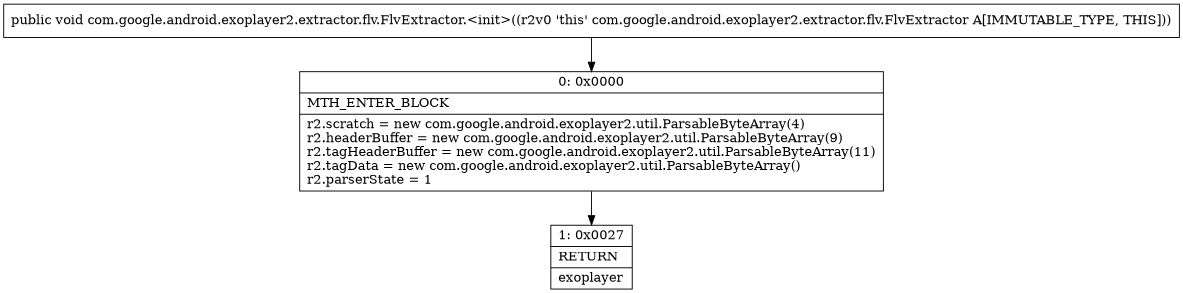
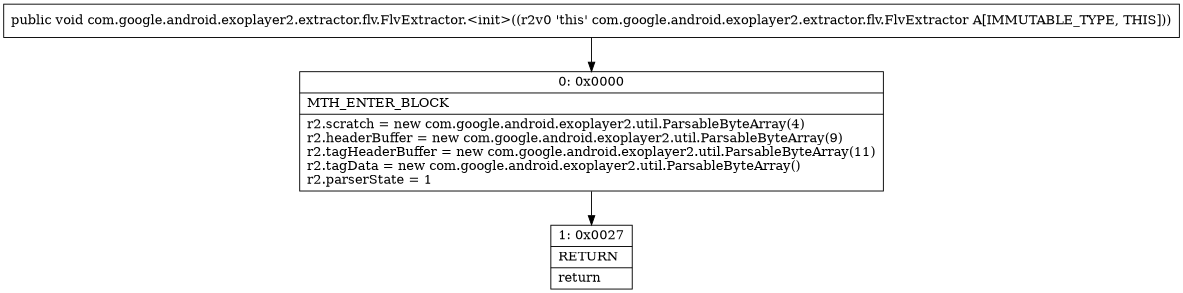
(591, 278) -> (580, 278)
